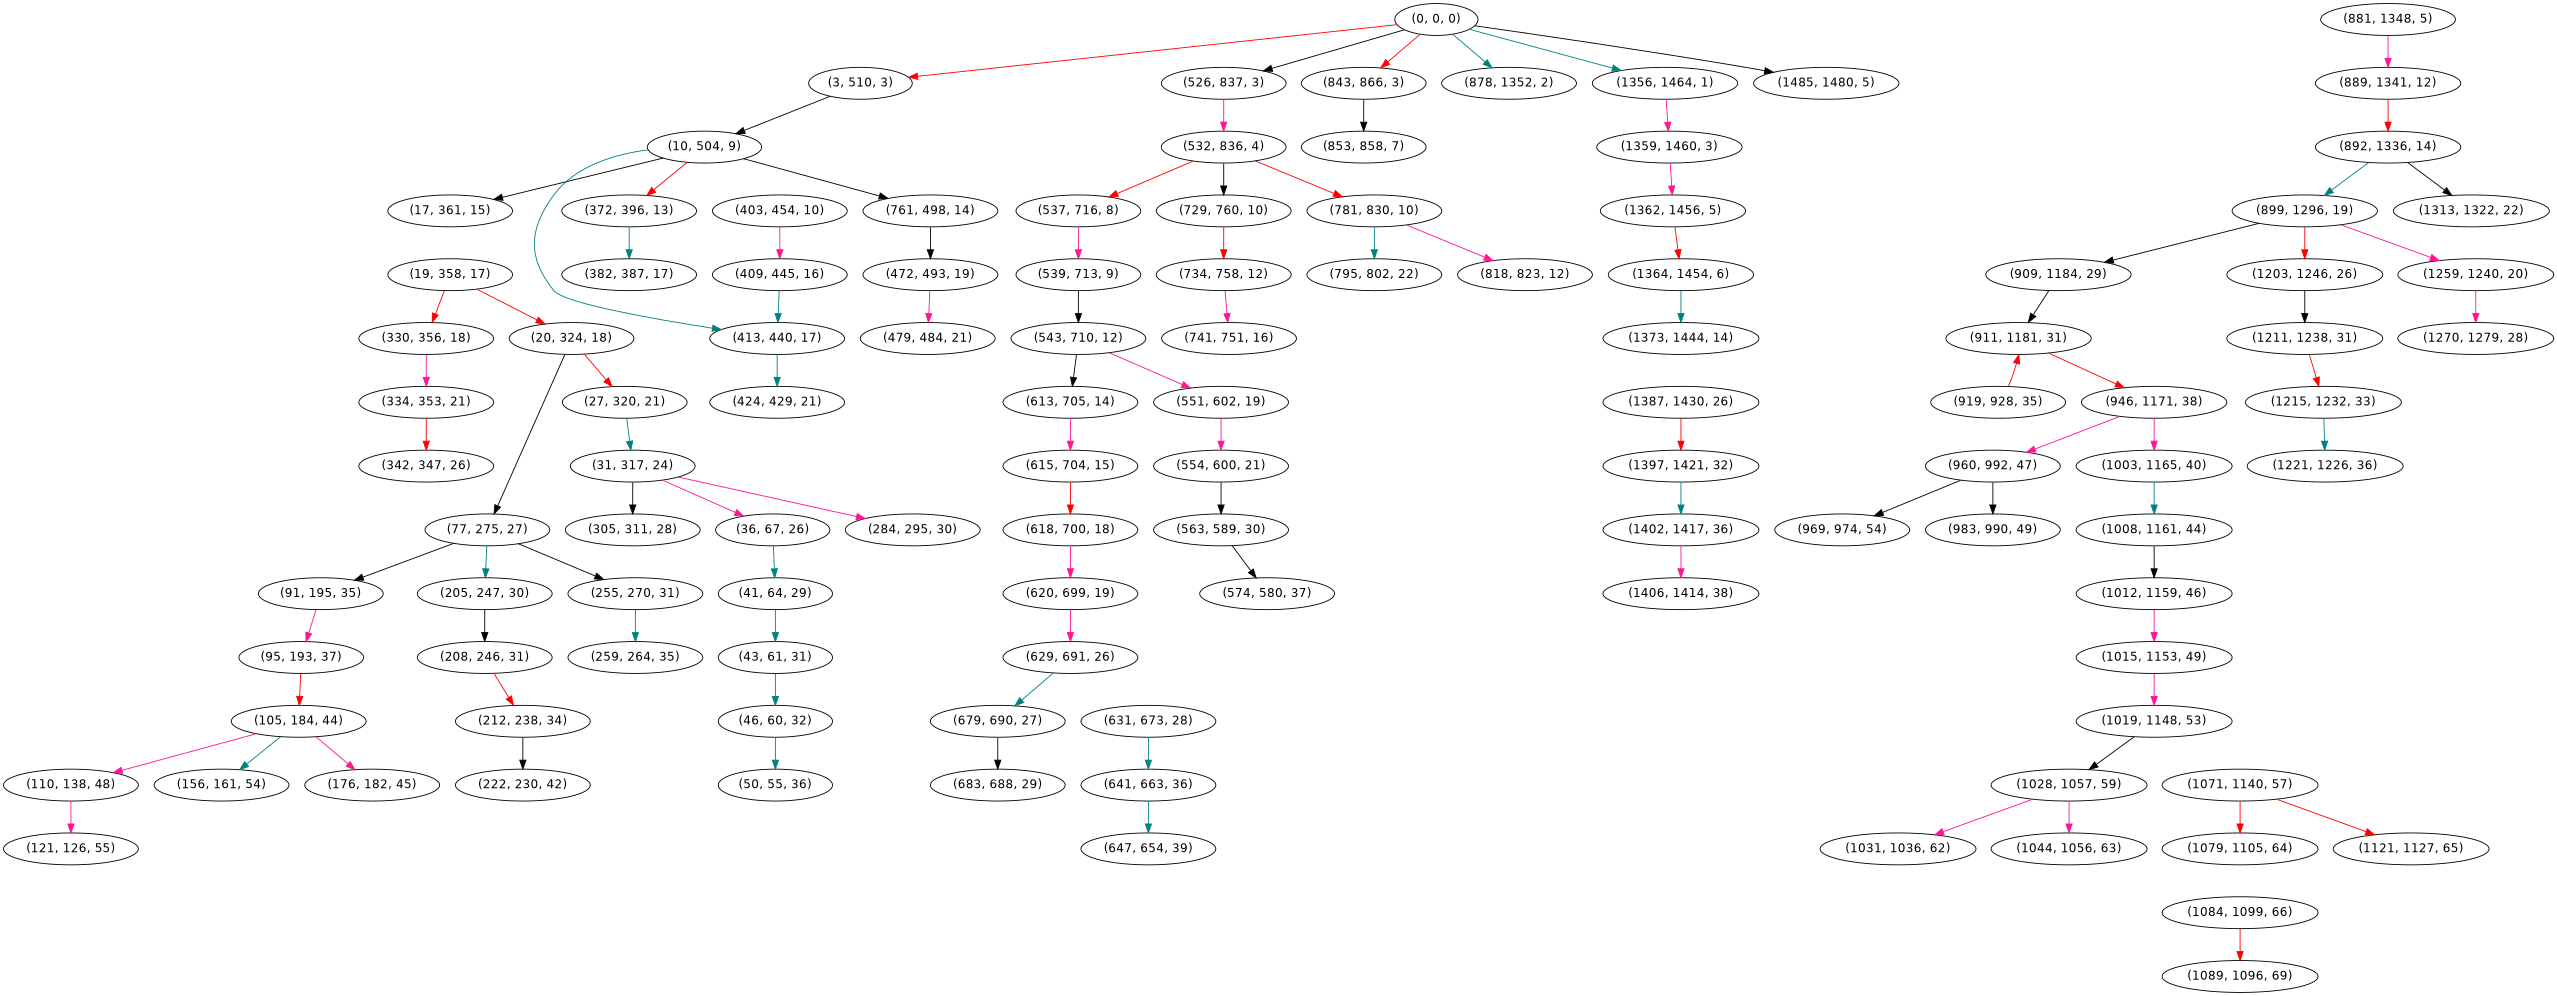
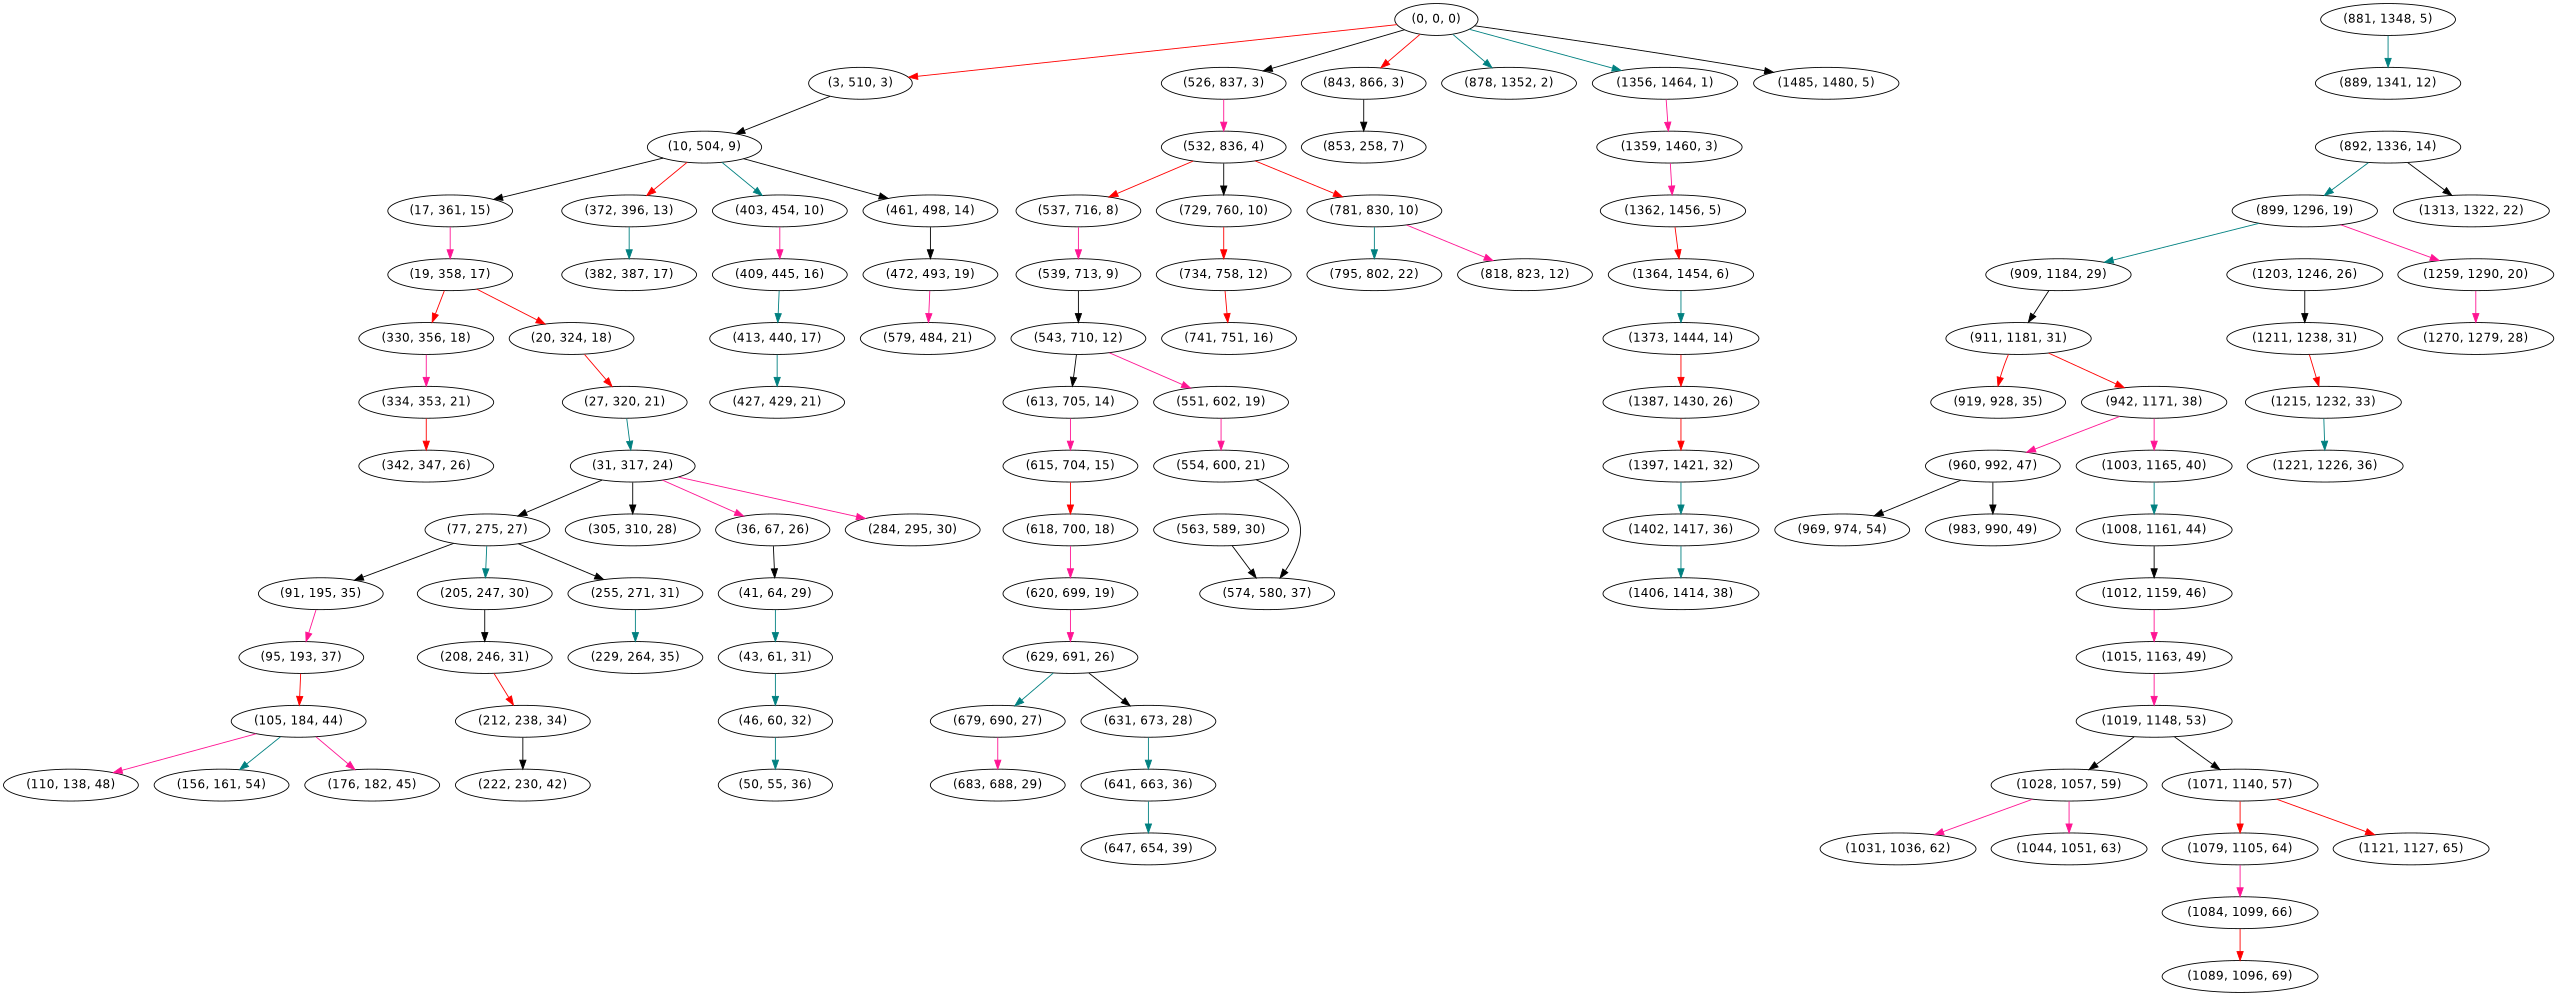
(2388, 47) -> (2388, 47)
(2388, 111) -> none
(1364, 147) -> (1364, 147)
(930, 211) -> (930, 211)
none -> (450, 238)
(2305, 238) -> none
(2186, 242) -> (2186, 242)
(541, 270) -> (739, 176)
(2476, 275) -> (2476, 275)
(1226, 302) -> (1226, 302)
(928, 338) -> (928, 338)
none -> (1681, 366)
(2013, 375) -> (2004, 366)
(777, 402) -> (777, 402)
(2154, 402) -> (2154, 402)
(531, 430) -> (564, 496)
(1221, 494) -> (1298, 517)
(633, 530) -> (633, 530)
(774, 557) -> (774, 557)
(1681, 557) -> (1681, 557)
(635, 594) -> (635, 594)
(635, 657) -> (635, 657)
(2154, 657) -> (2154, 657)
none -> (1106, 687)
(998, 749) -> (998, 749)
none -> (2194, 751)
(71, 849) -> none
(2069, 849) -> (2069, 849)
none -> (2240, 876)
